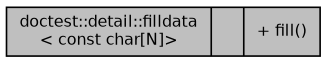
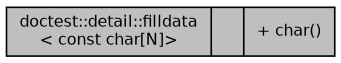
(282, 31) -> (289, 31)
